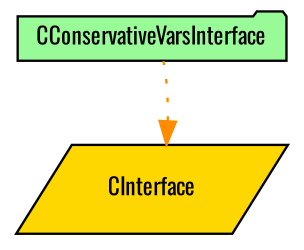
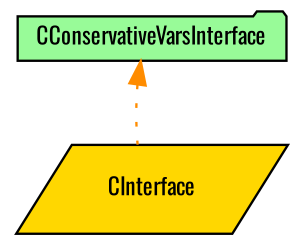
(167, 91) -> (136, 115)
